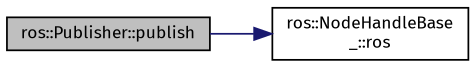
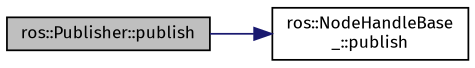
(370, 34) -> (370, 34)
